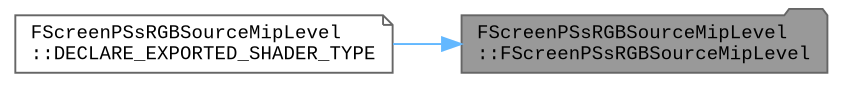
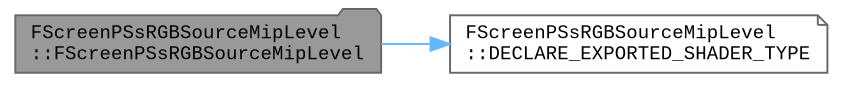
(417, 44) -> (406, 44)
